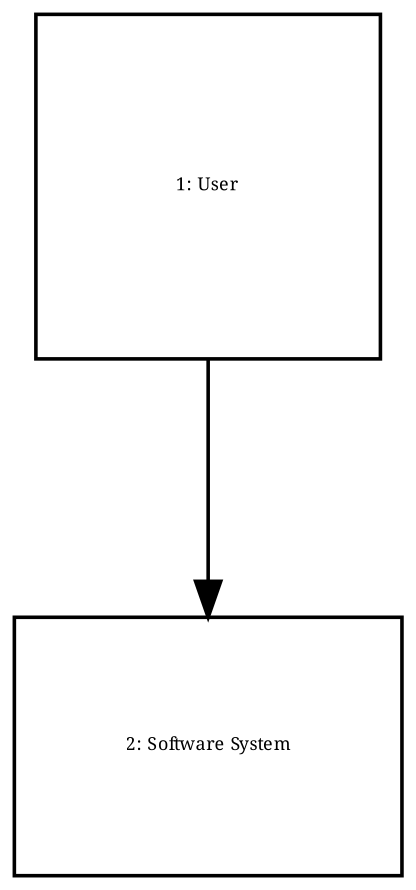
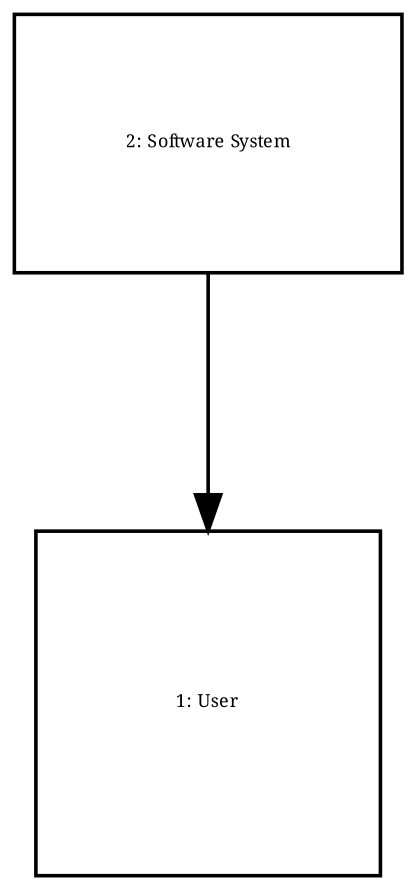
(208, 470) -> (208, 384)
